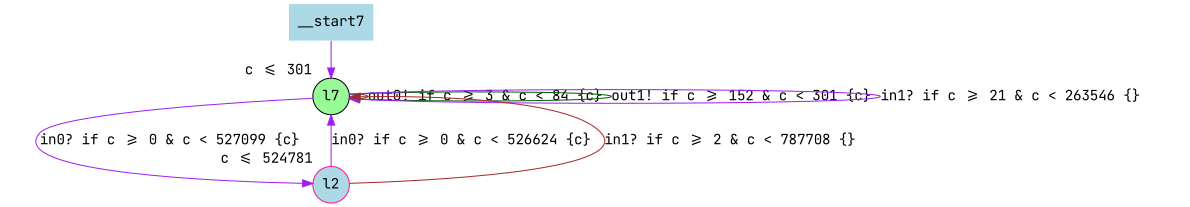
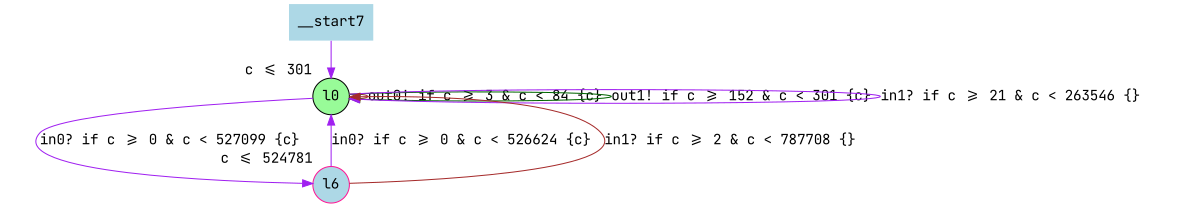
(331, 96) -> (331, 96)
(331, 185) -> (331, 185)
